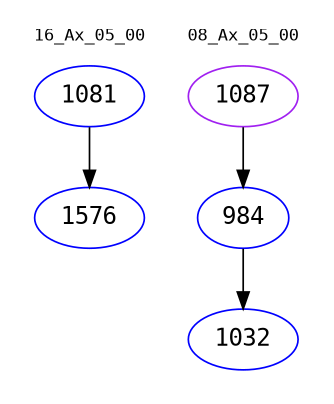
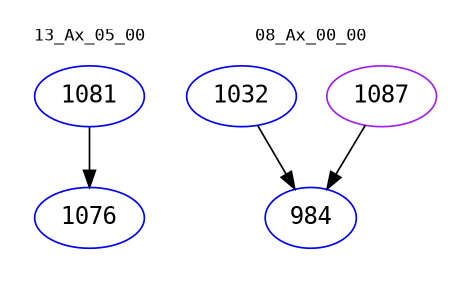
(90, 36) -> (90, 36)
(244, 36) -> (312, 36)
(90, 218) -> (90, 218)
(243, 270) -> (272, 150)
